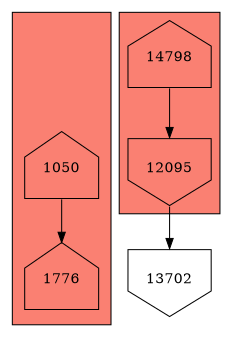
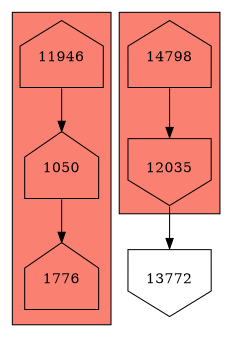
none -> (62, 58)
(170, 169) -> (170, 169)
(170, 280) -> (170, 280)
